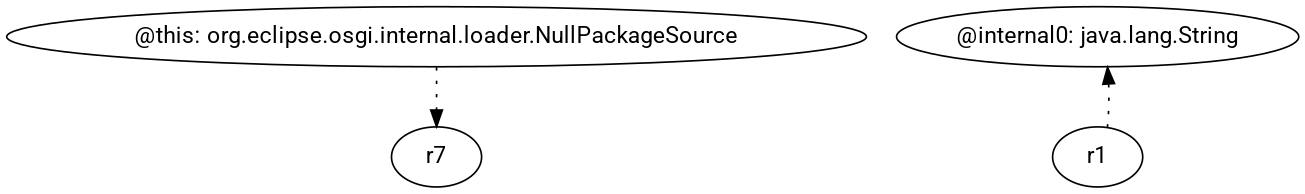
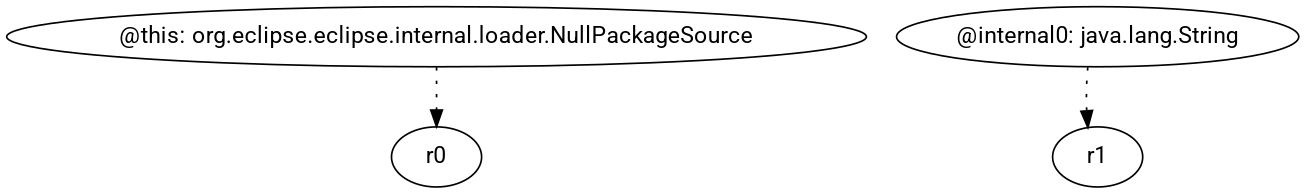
(437, 37) -> (437, 37)
(1109, 106) -> (1086, 89)
(437, 157) -> (437, 157)
